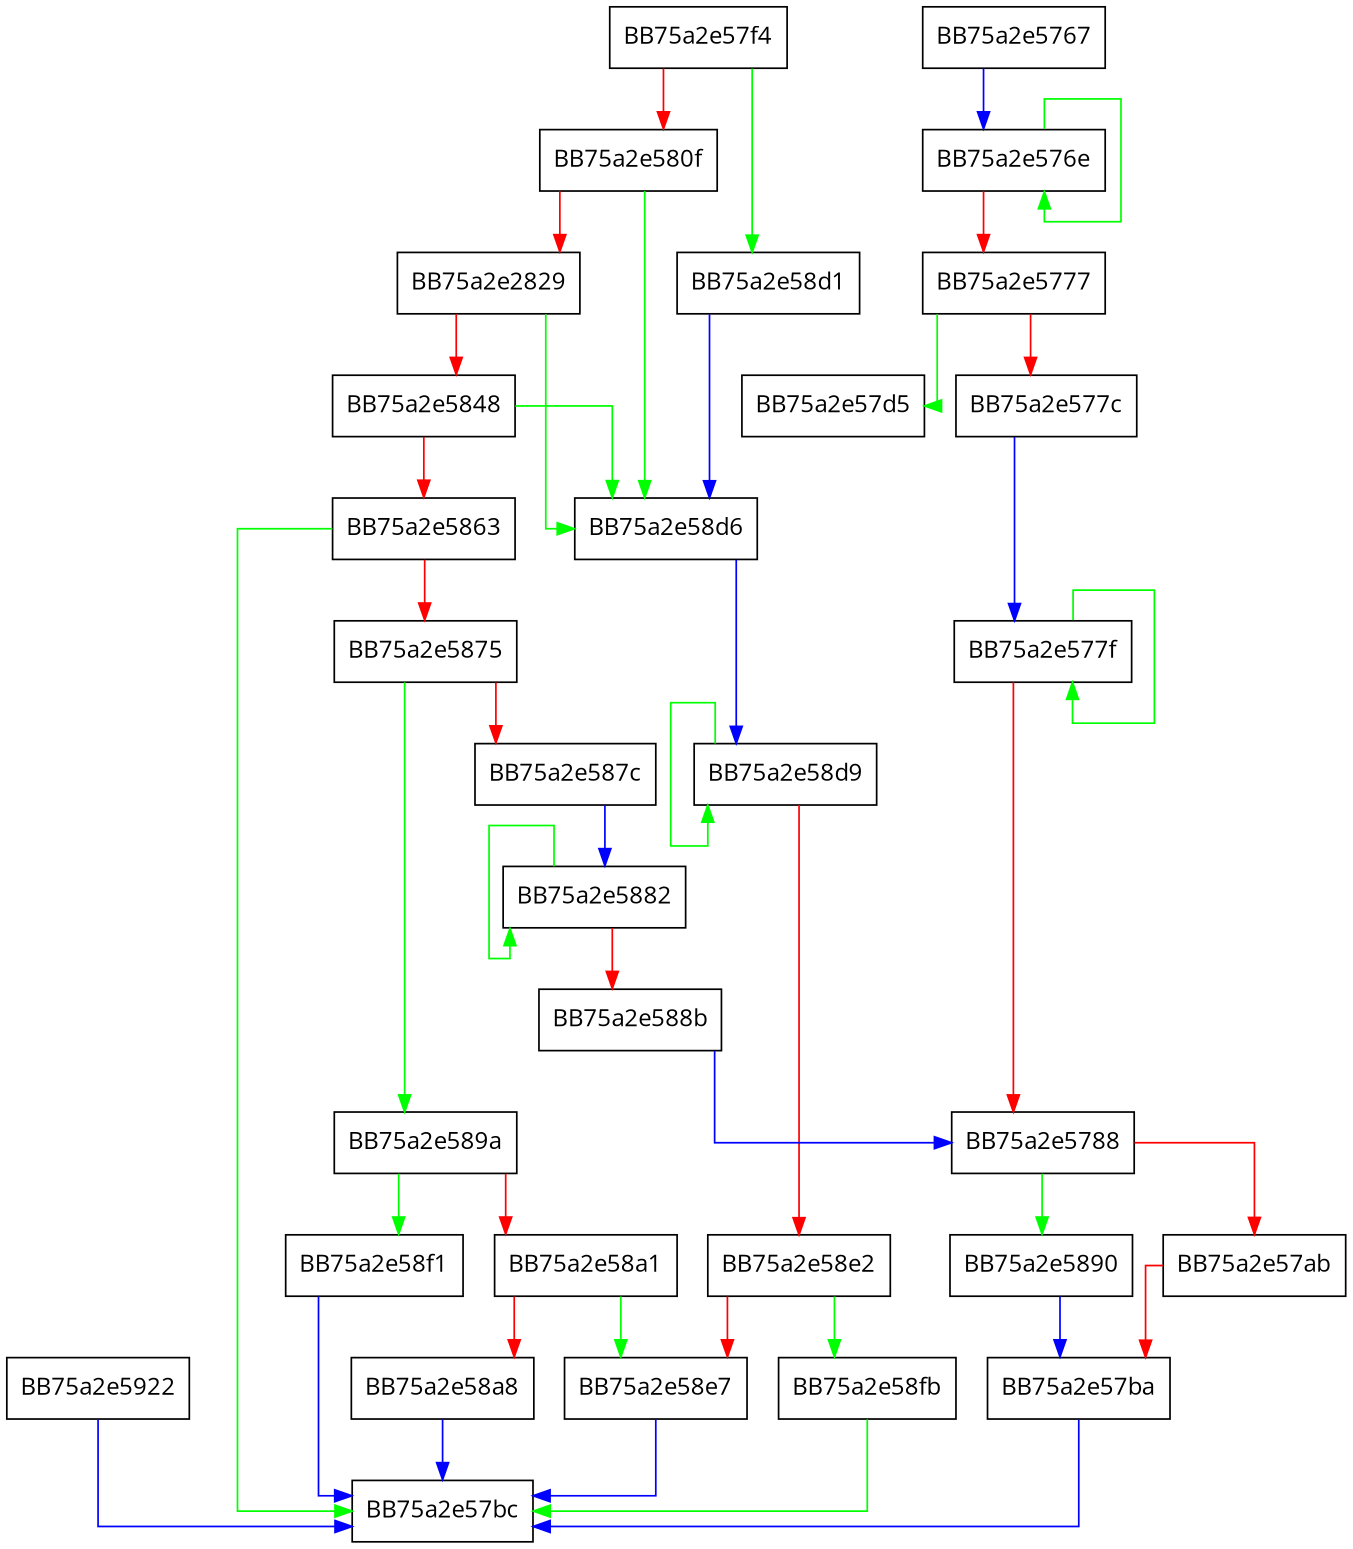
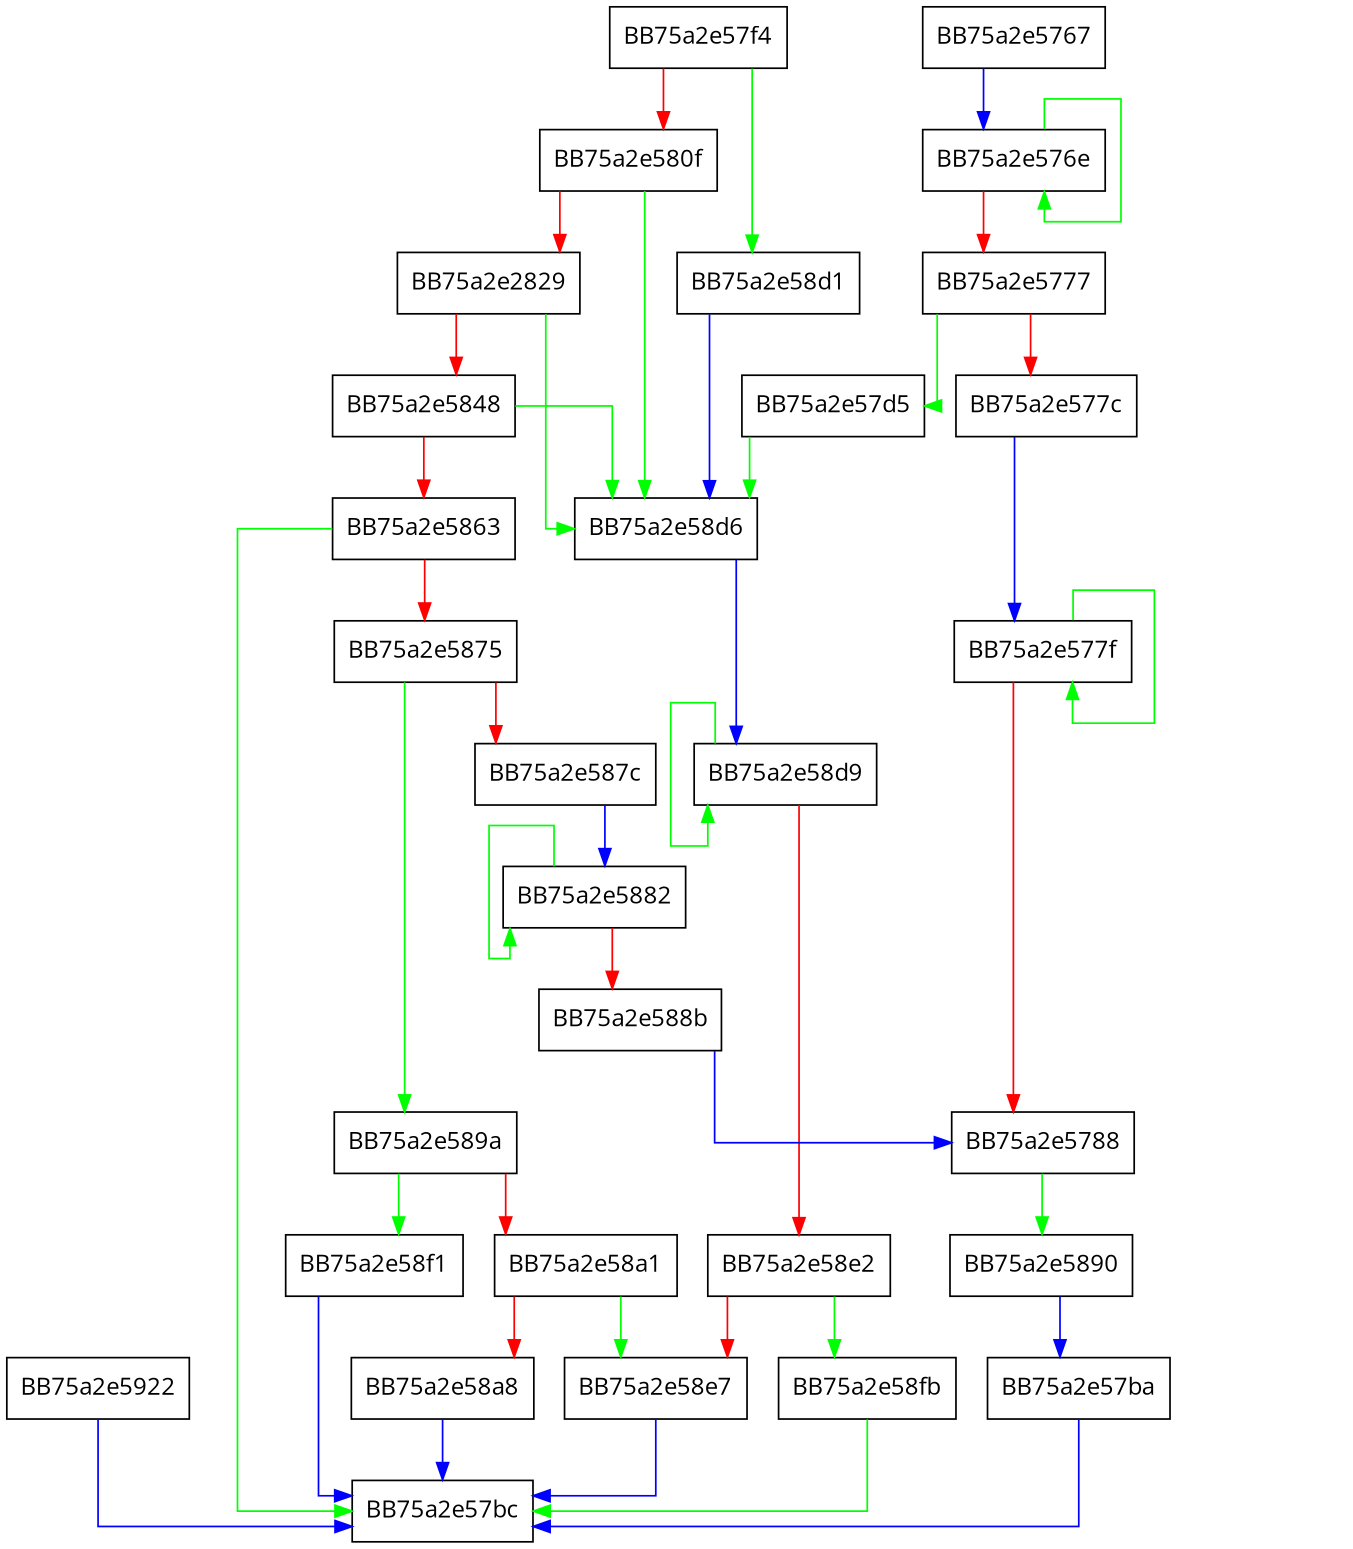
none -> (750, 459)
(1254, 1266) -> none
